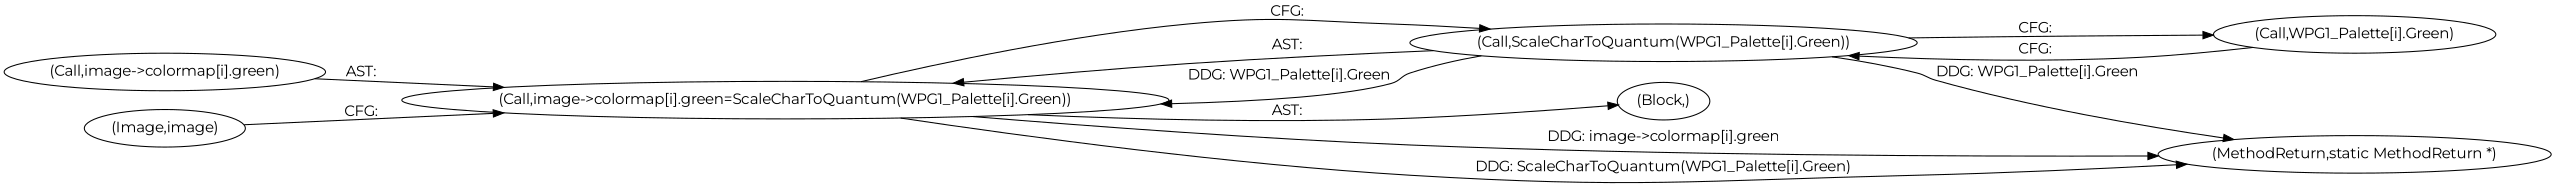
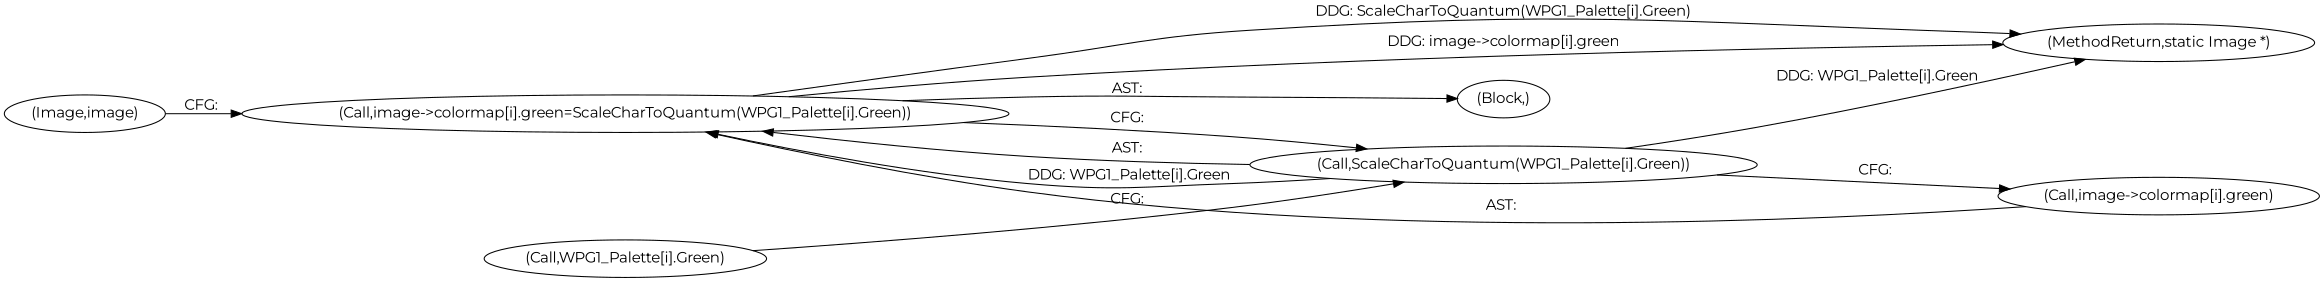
(2056, 36) -> (1858, 182)
(2355, 154) -> (2159, 43)
